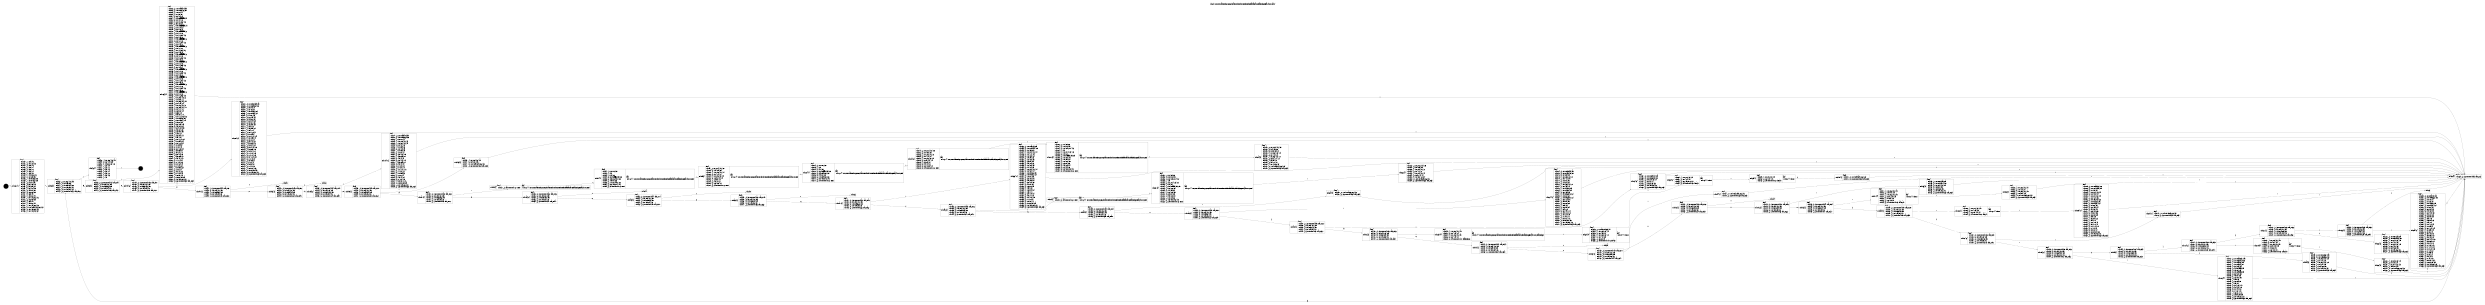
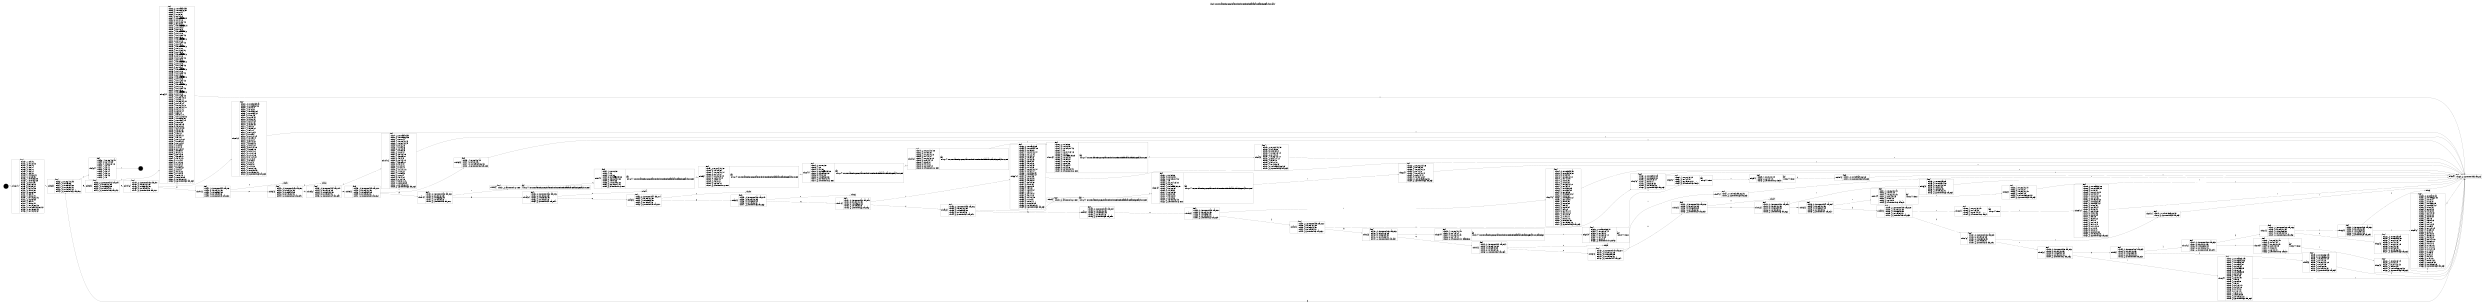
(1344, 193) -> none
